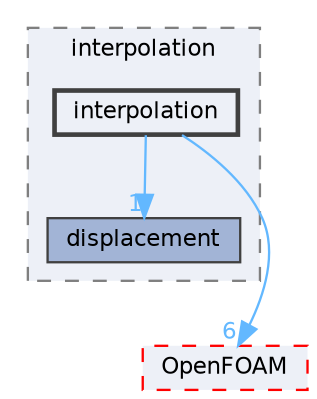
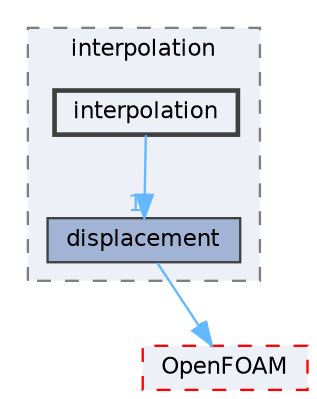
(246, 191) -> (179, 296)
